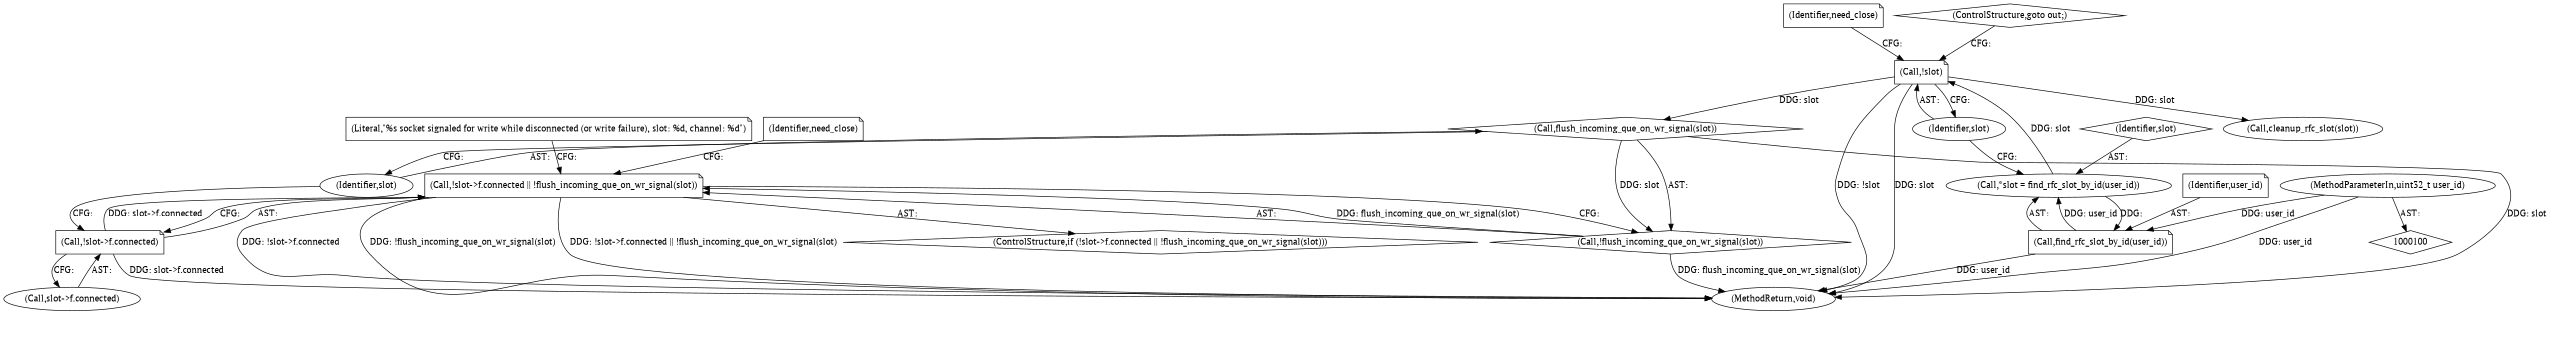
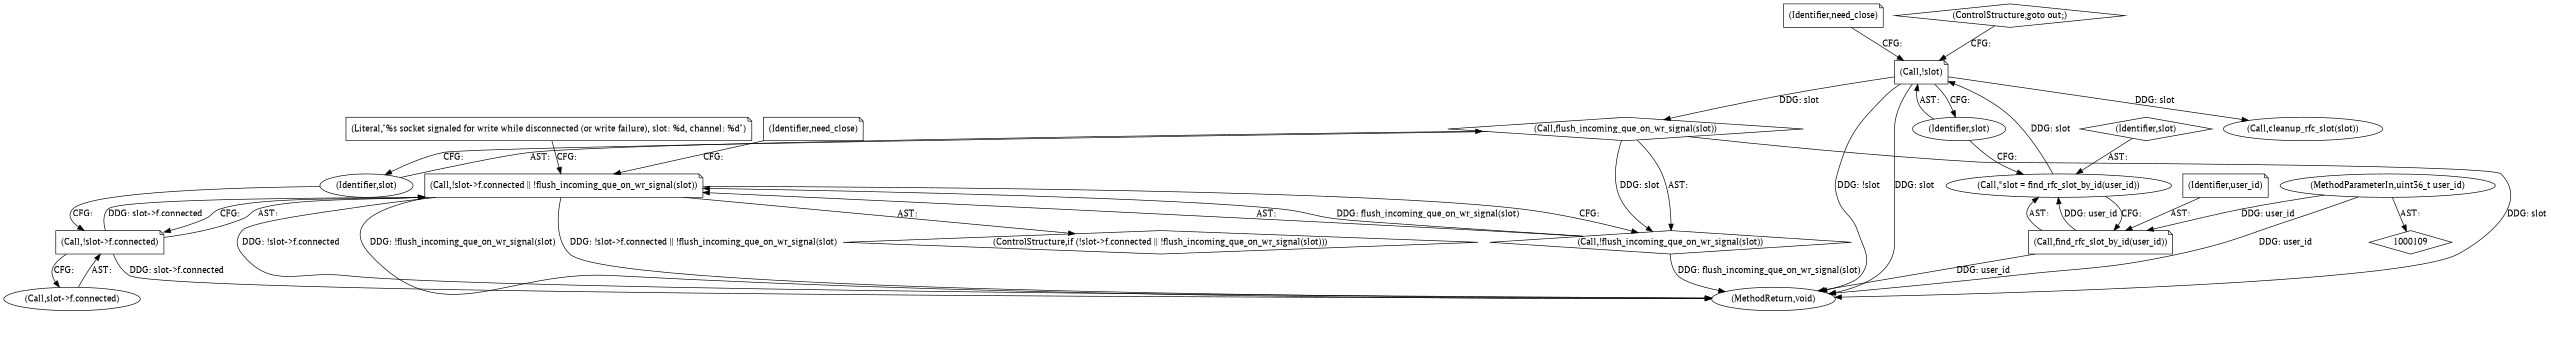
(2388, 186) -> (2388, 186)
(2133, 214) -> (2133, 214)
(2411, 242) -> (2411, 242)
